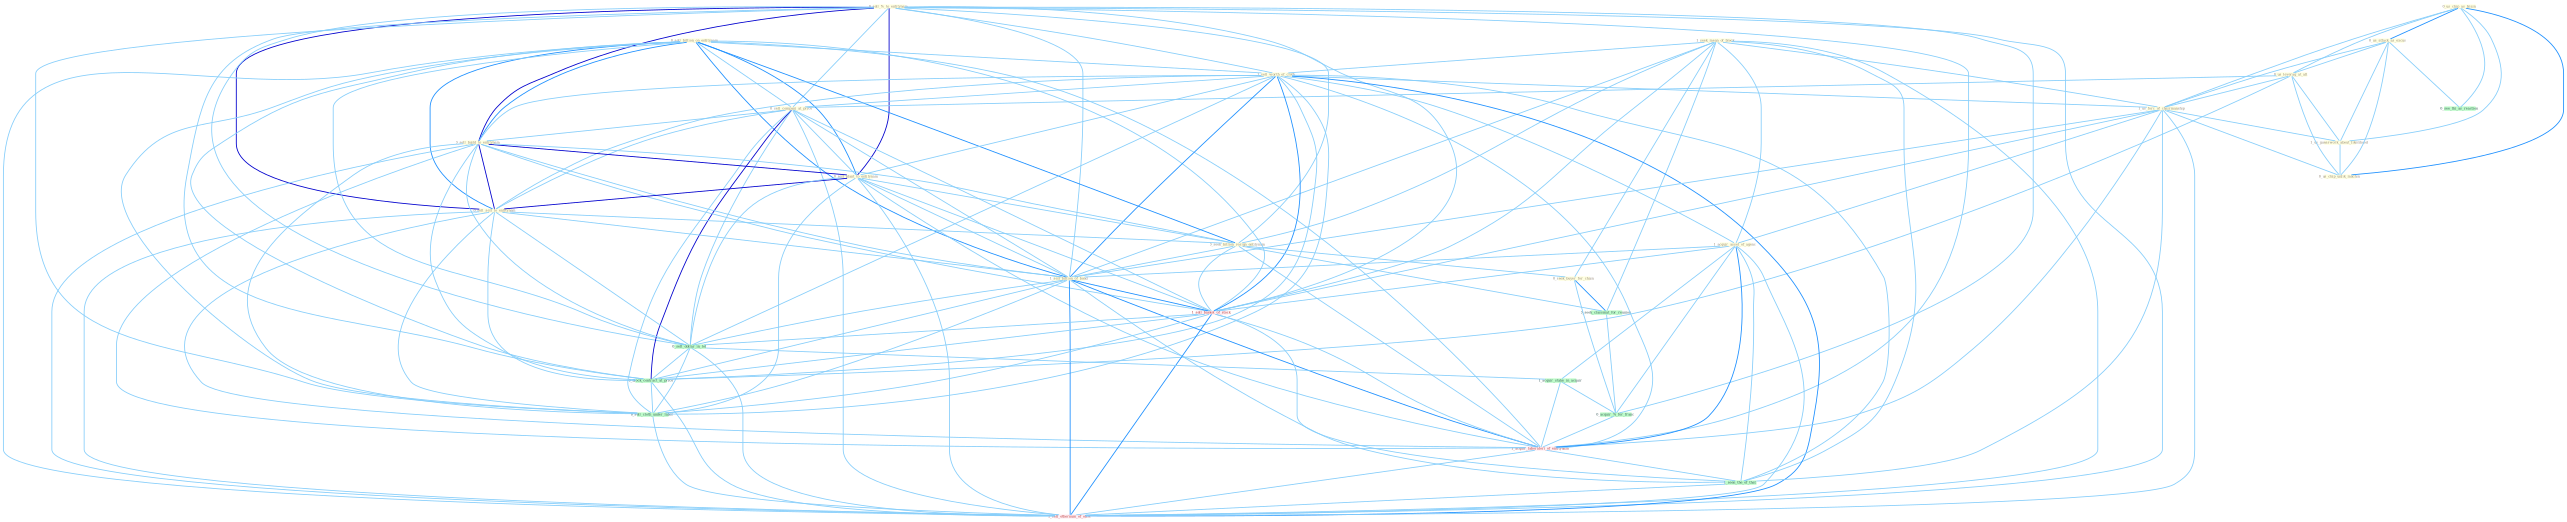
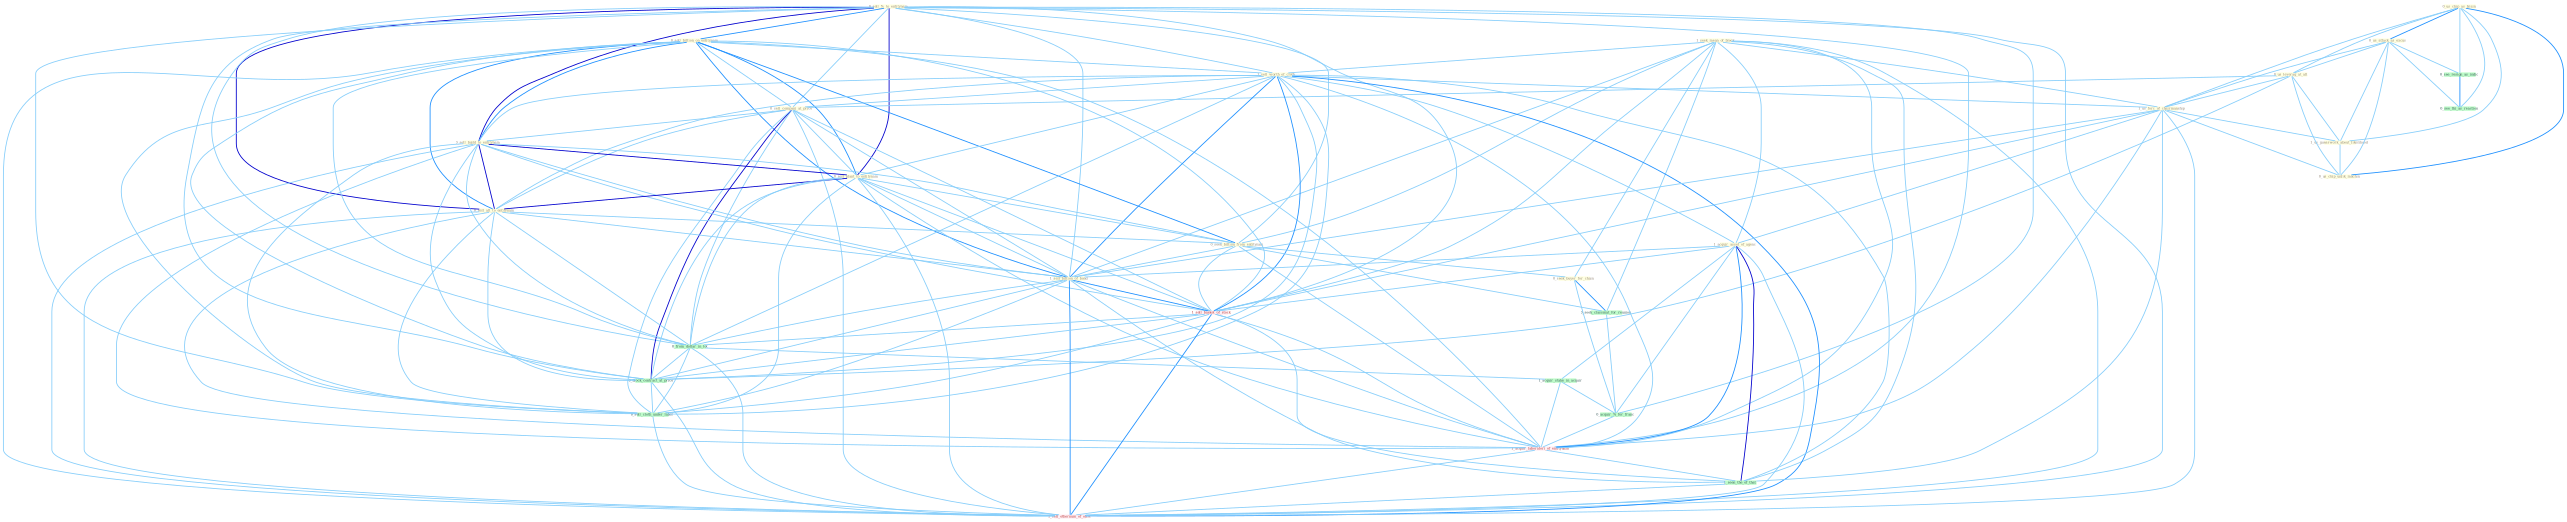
none -> (792, 24)
none -> (2460, 75)
(495, 211) -> (495, 211)
(1238, 245) -> (1238, 245)
none -> (705, 246)
none -> (1874, 298)
(690, 347) -> (690, 347)
(1280, 360) -> (1280, 360)
(1753, 362) -> (1753, 362)
